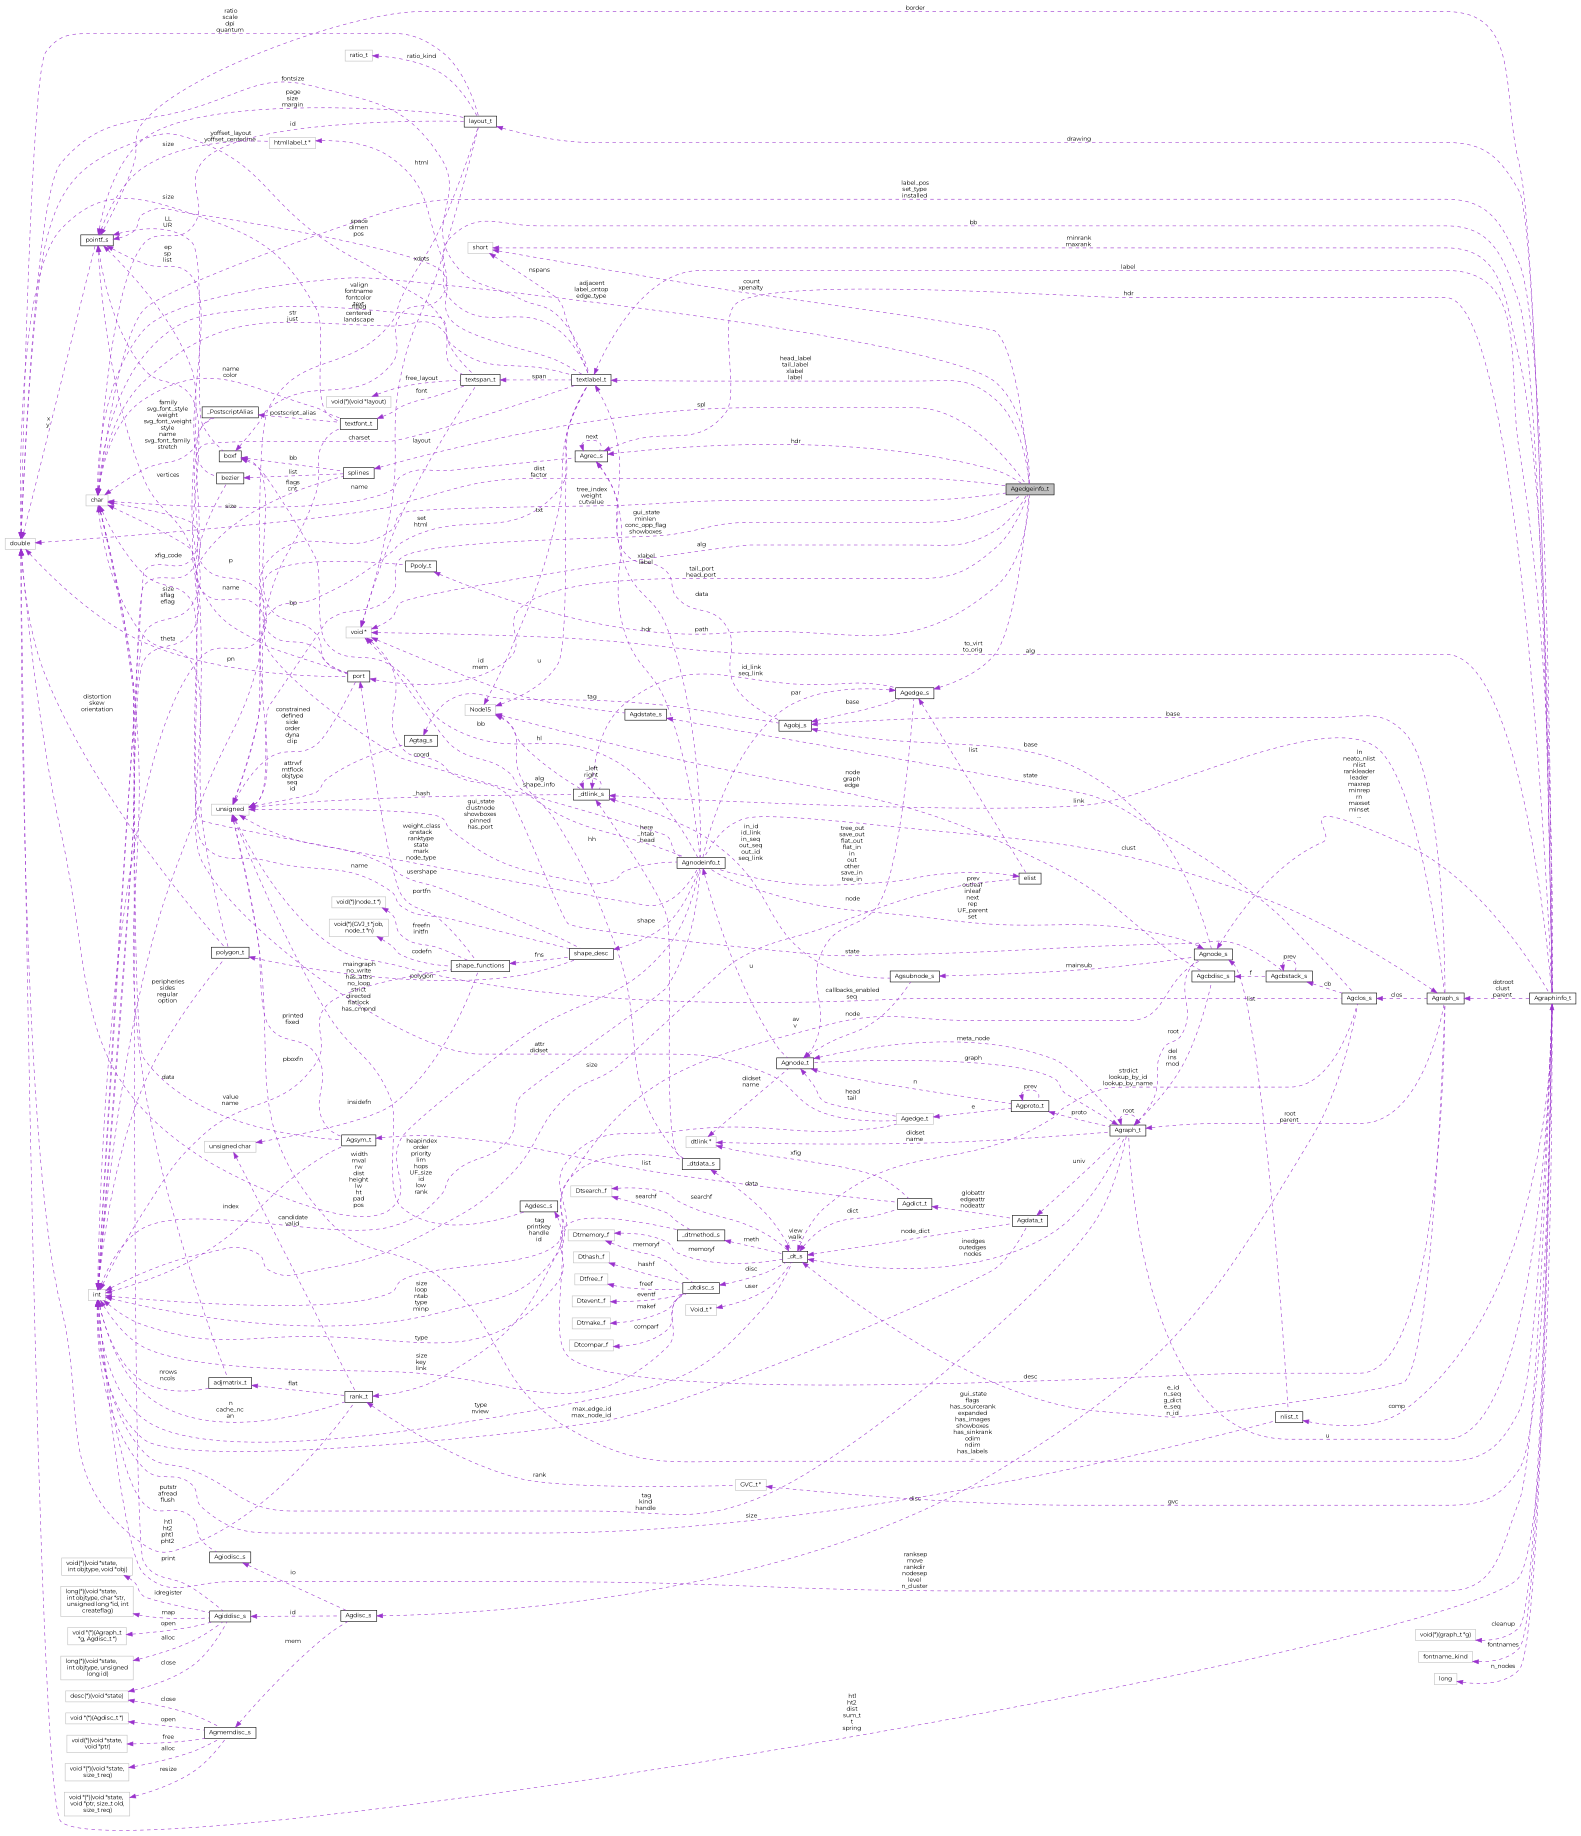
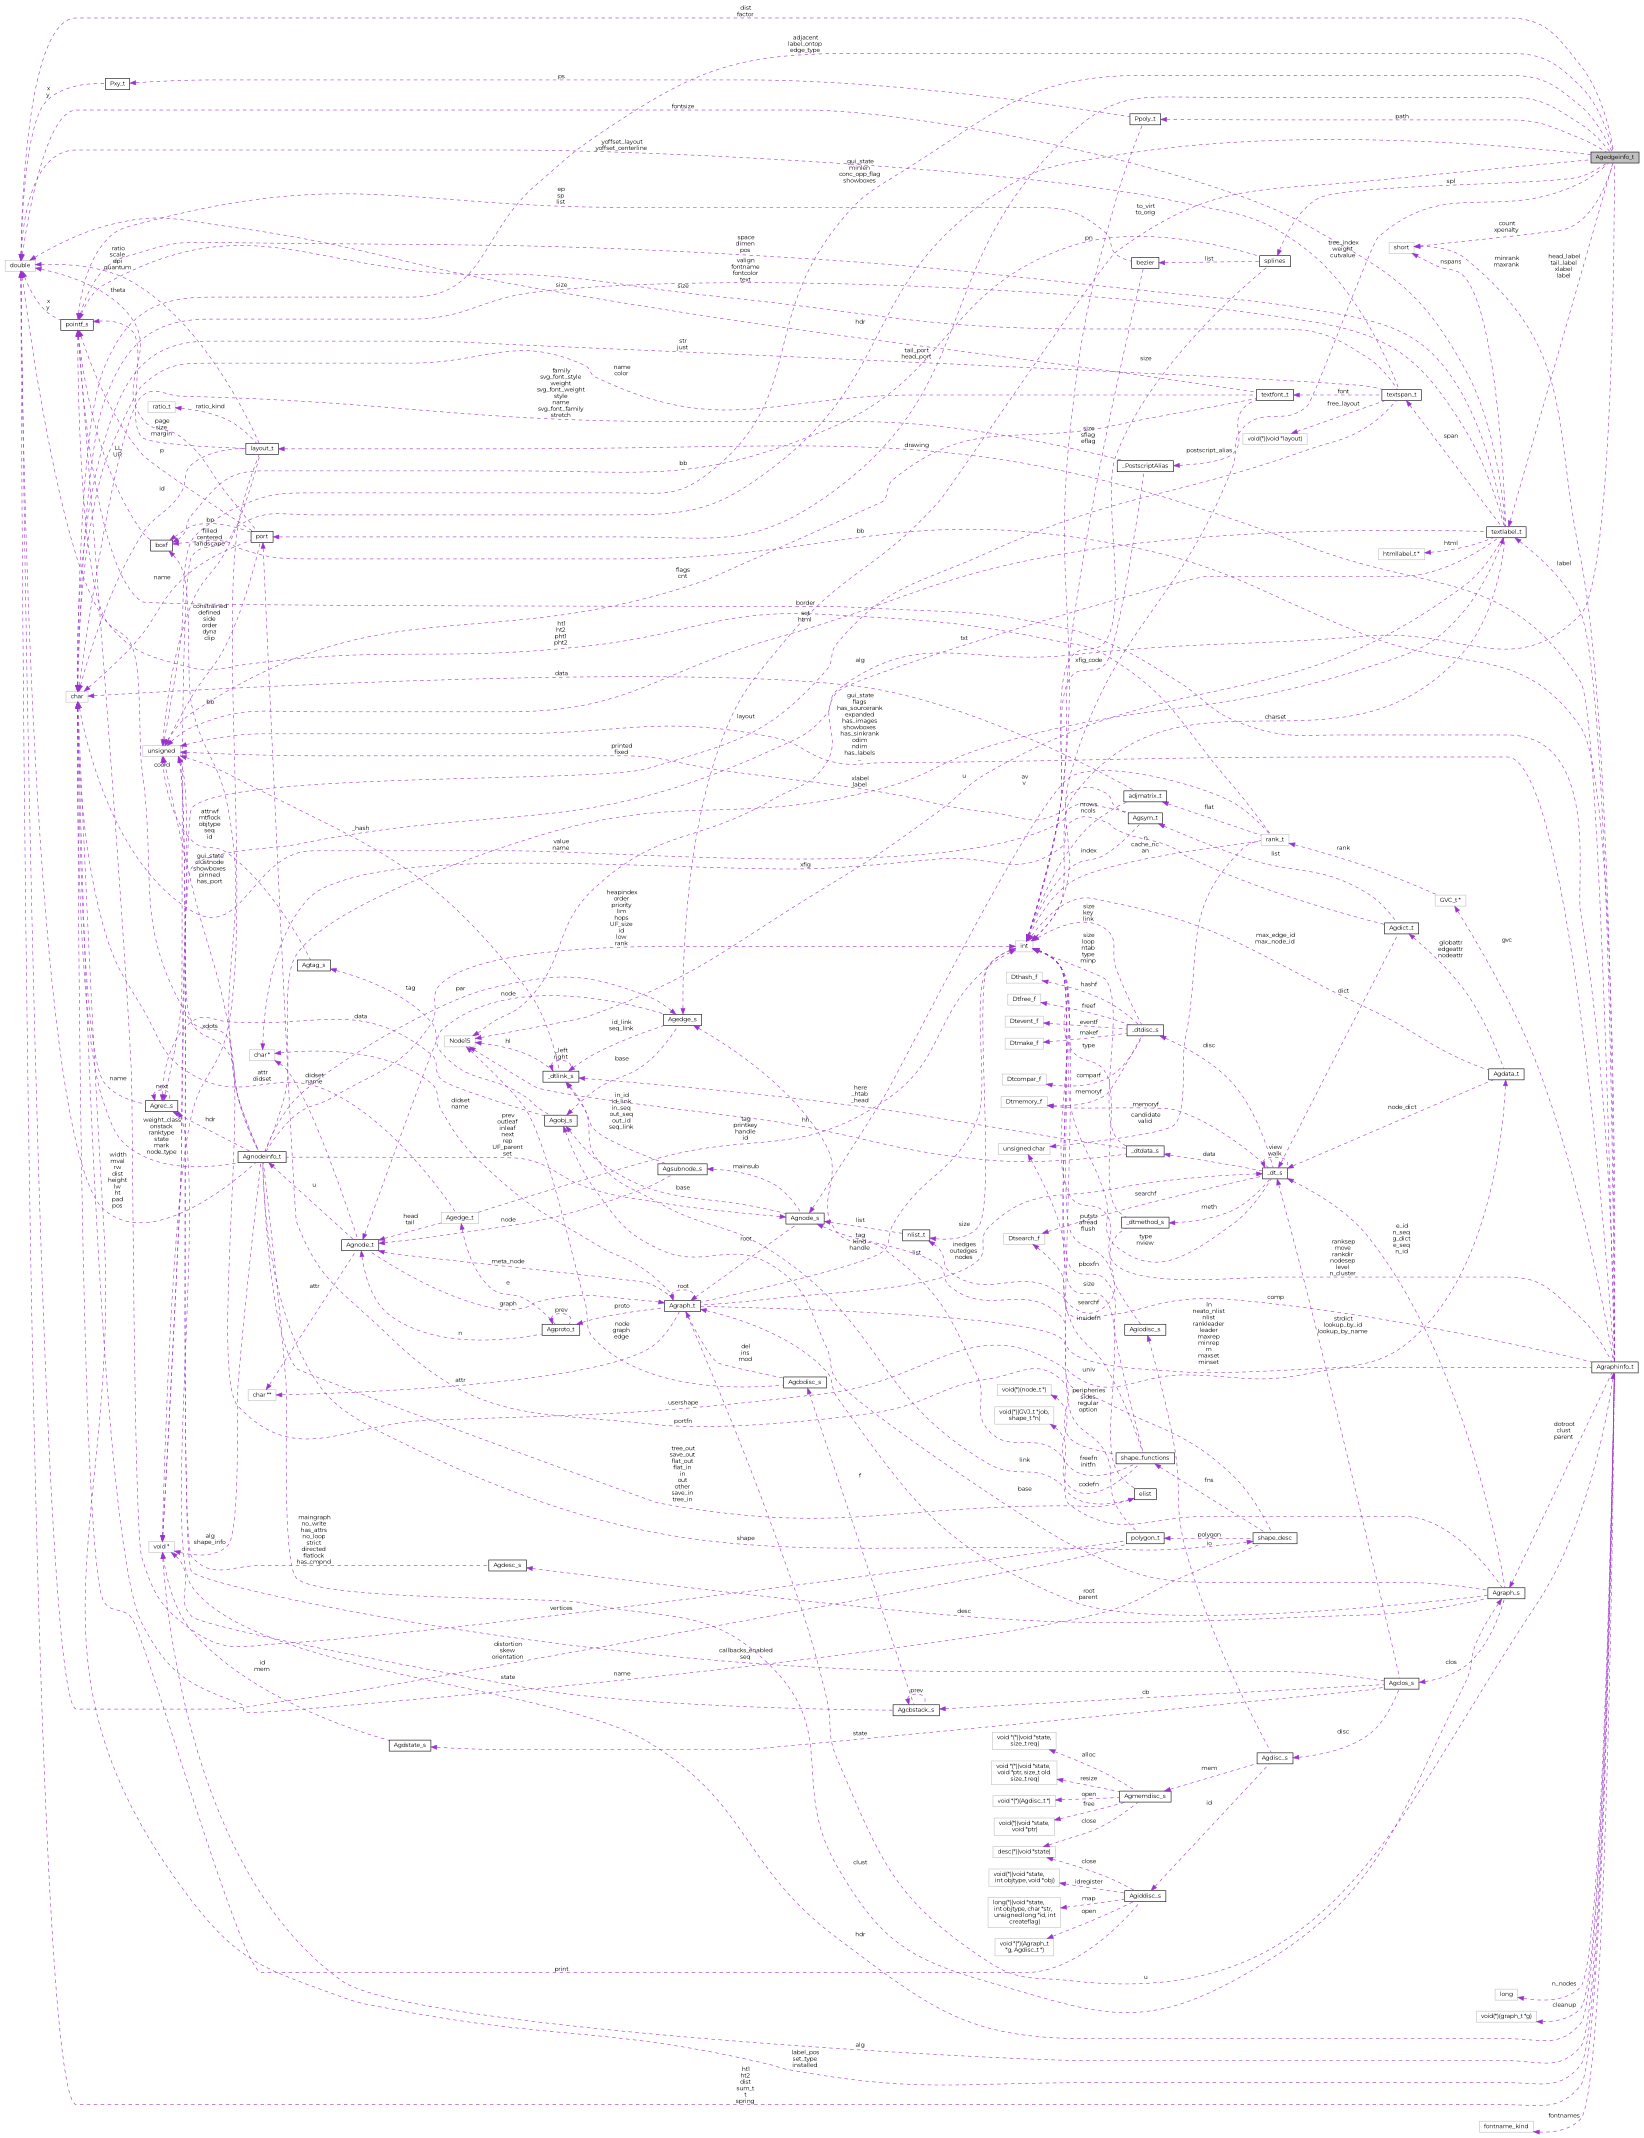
none -> (118, 84)
(168, 155) -> (738, 299)
(359, 928) -> (1024, 1415)
(694, 1065) -> (992, 896)
(701, 1142) -> (262, 1055)
(701, 1310) -> none
none -> (262, 1395)
(359, 1397) -> (1275, 840)
(615, 1530) -> (985, 1103)
(97, 1668) -> none
